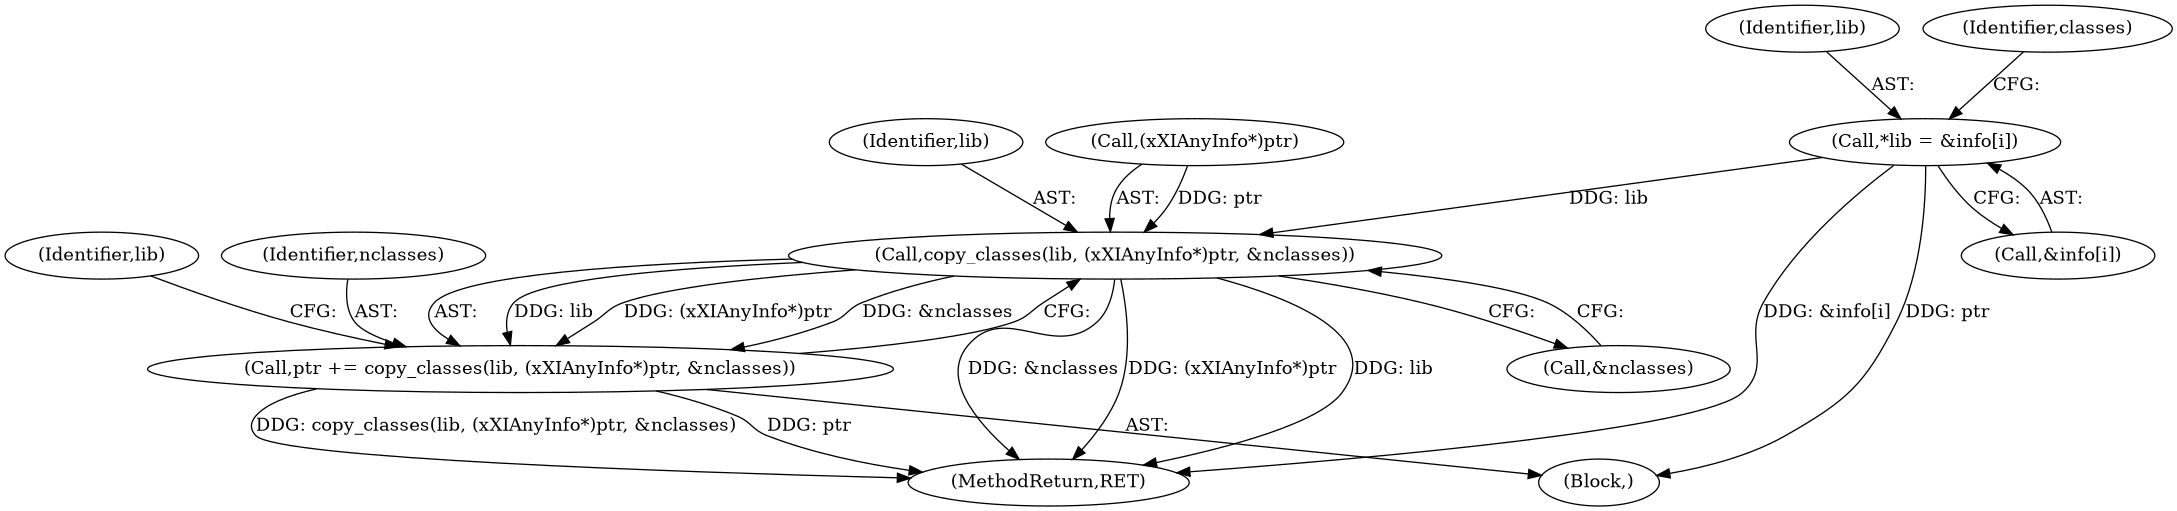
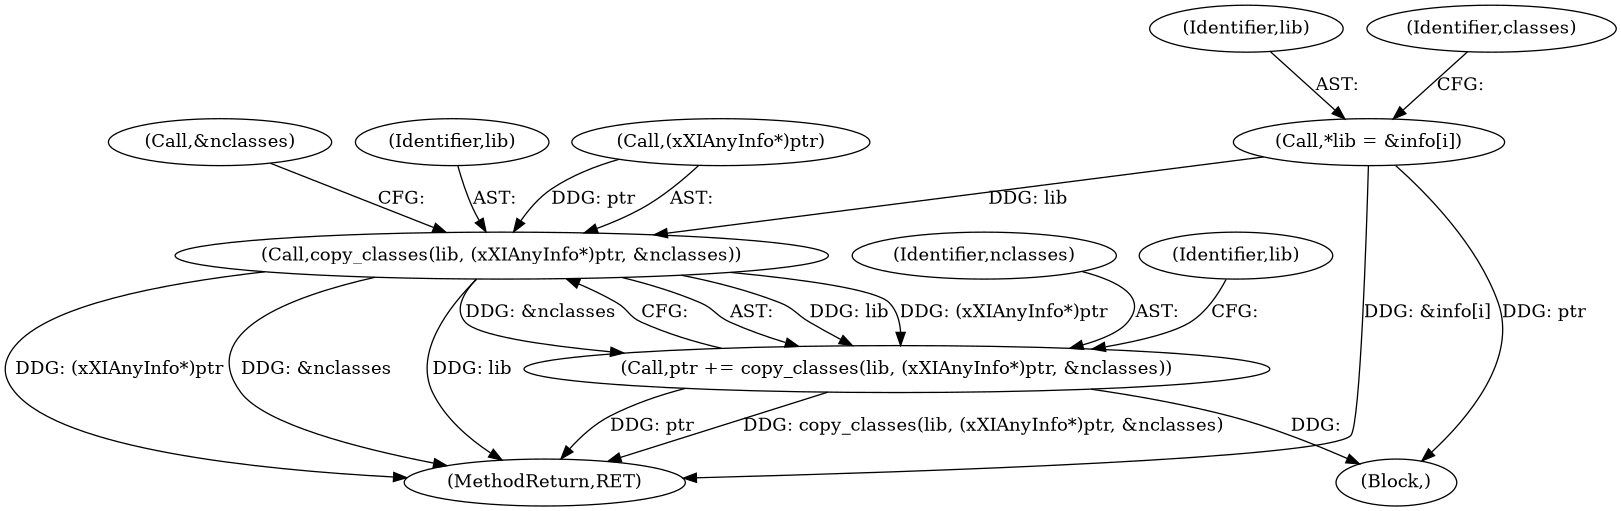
(2058, 256) -> none
(1419, 302) -> none
(1150, 426) -> (1319, 426)
